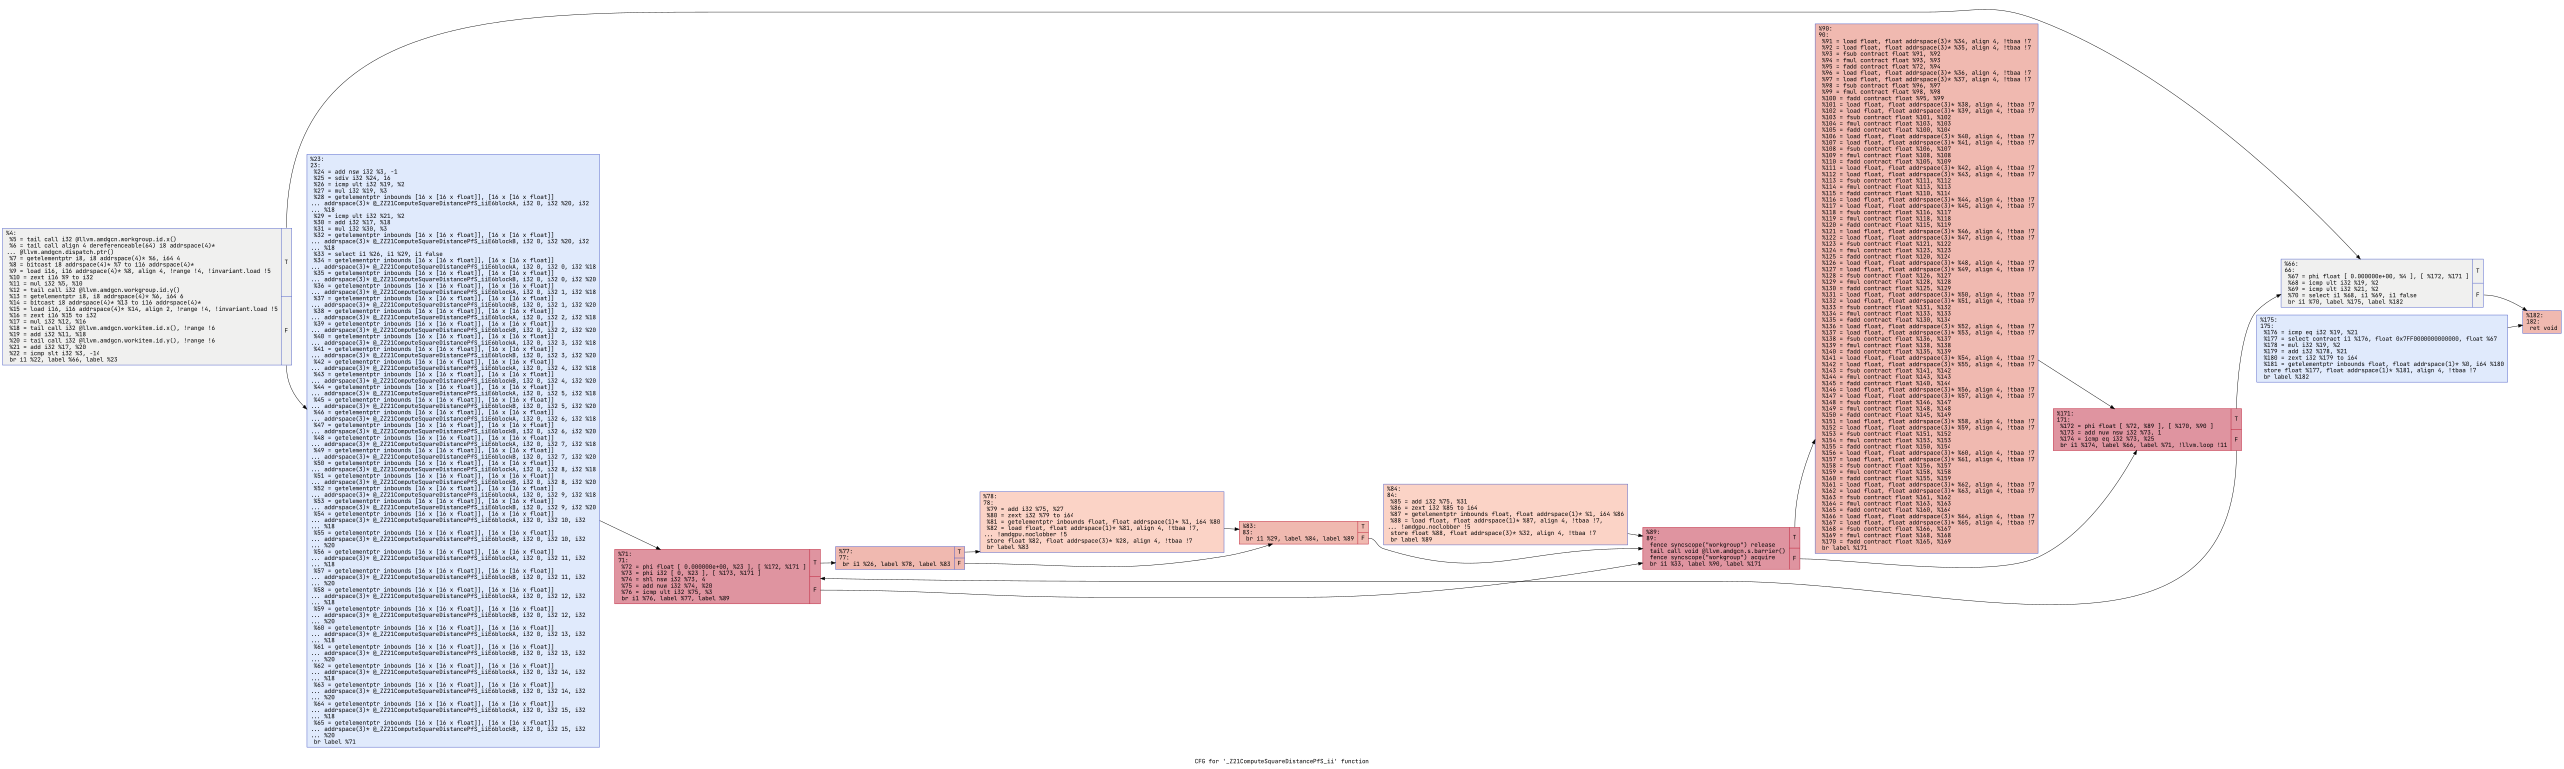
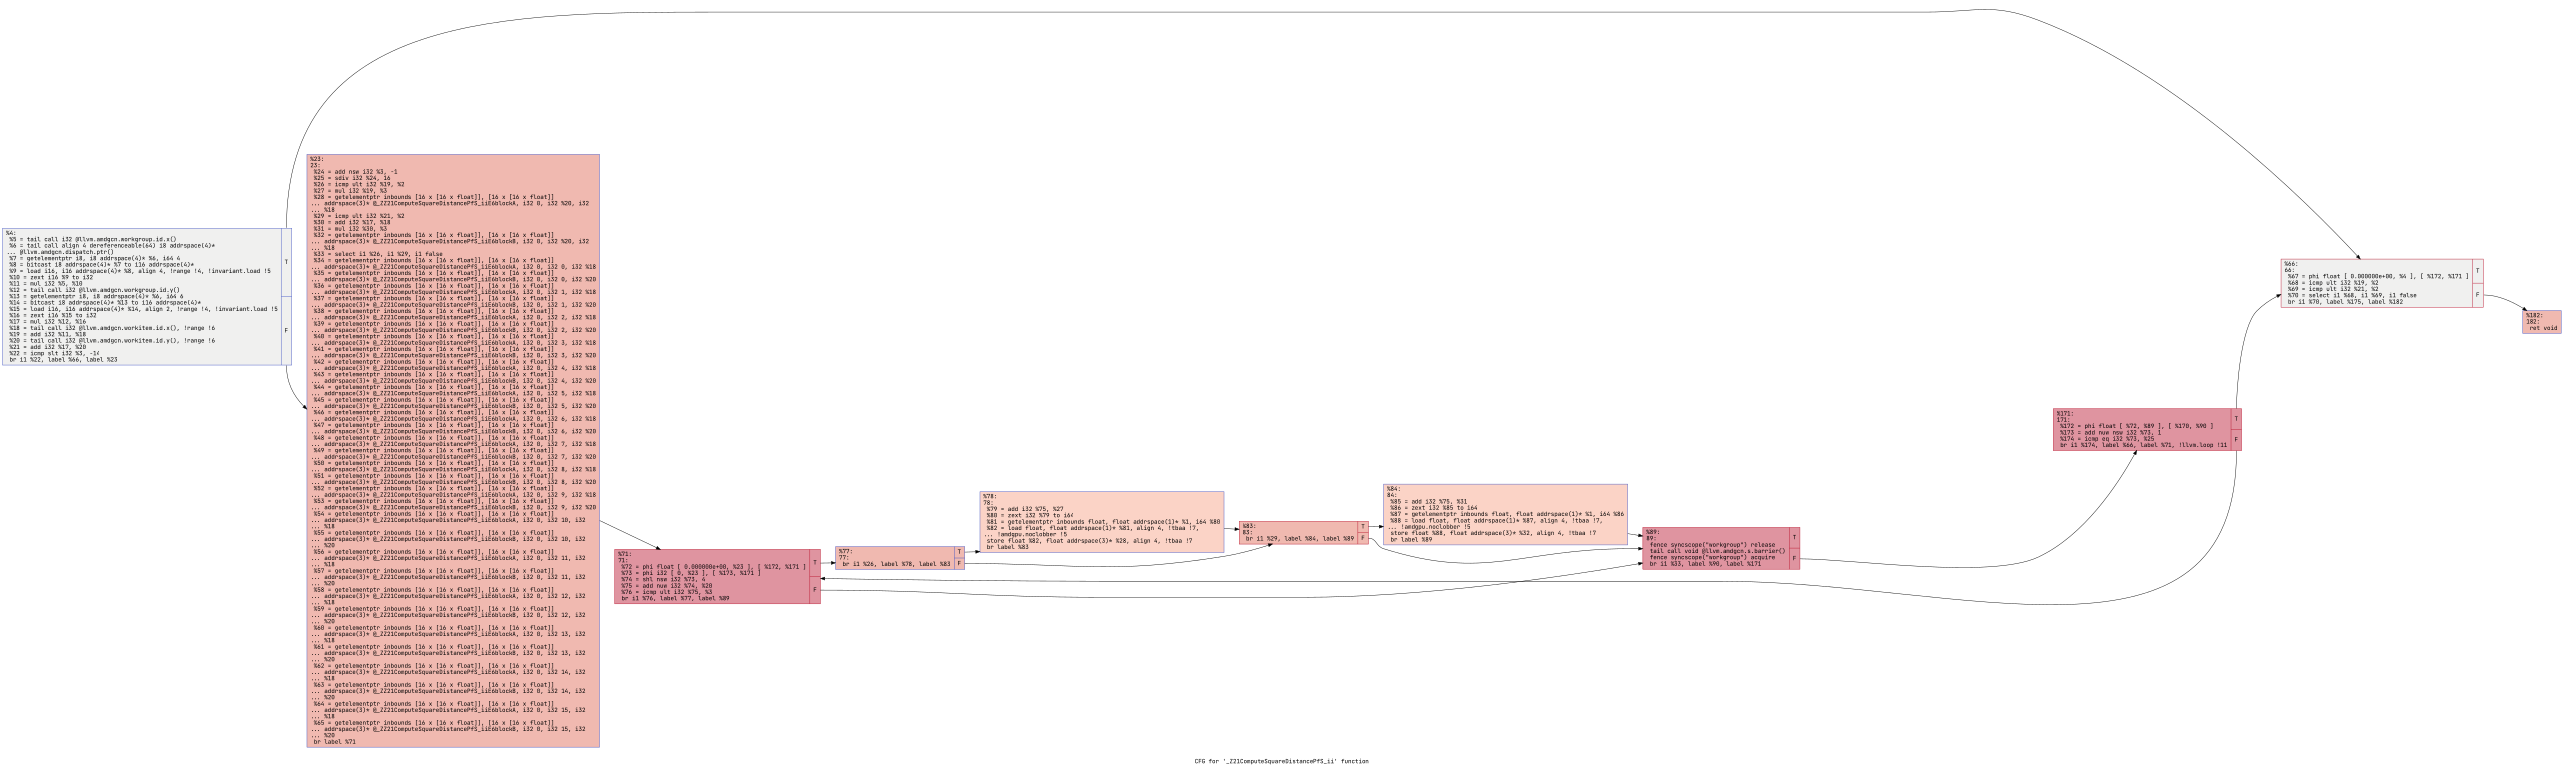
(2382, 283) -> (2382, 283)
(1927, 289) -> none
(2382, 349) -> none
(453, 451) -> (453, 451)
none -> (1374, 527)
